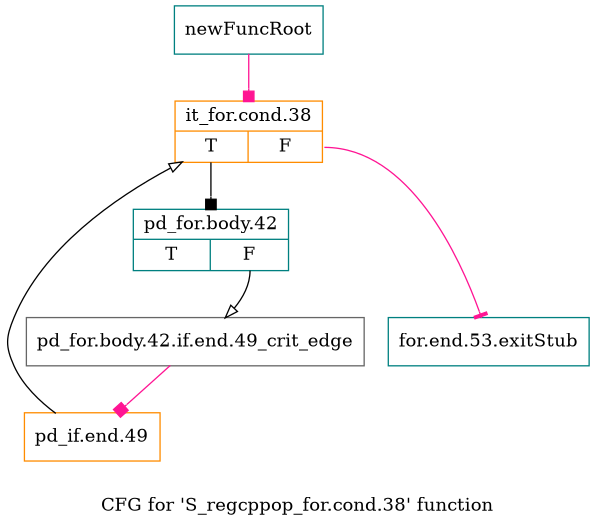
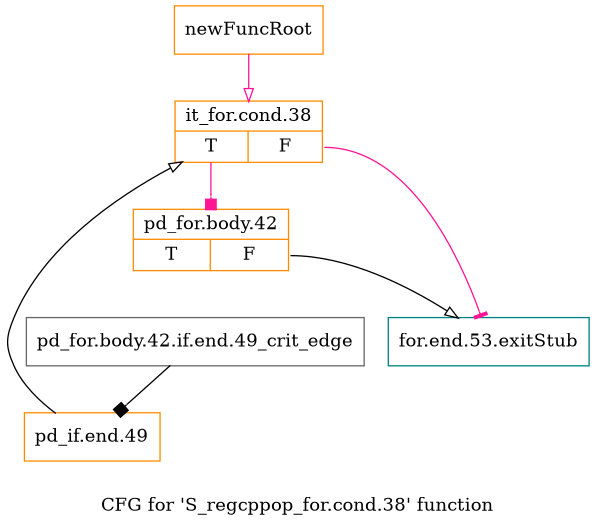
(249, 30) -> (249, 30)
(249, 71) -> (249, 71)
(211, 179) -> (211, 179)
(211, 240) -> (211, 240)
(245, 291) -> (372, 273)
(149, 385) -> (149, 385)
